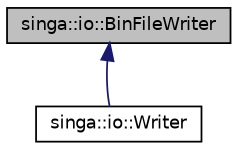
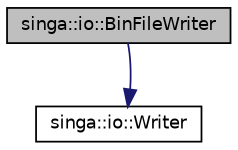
(107, 84) -> (130, 66)
